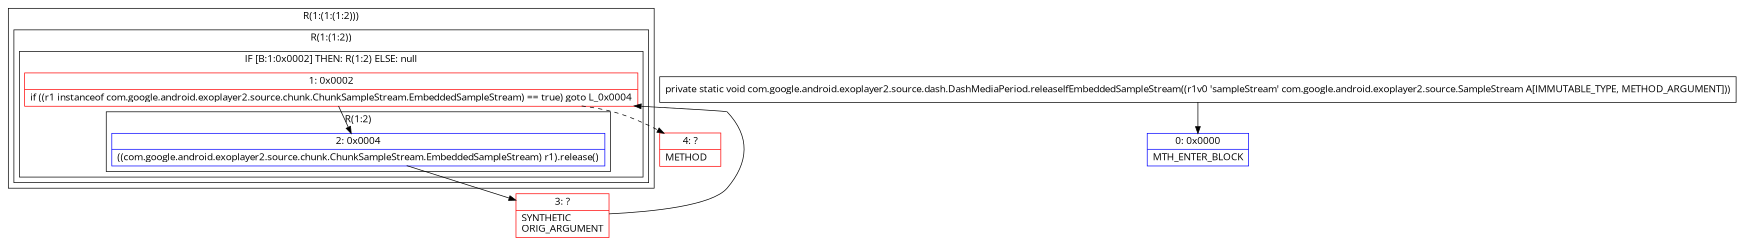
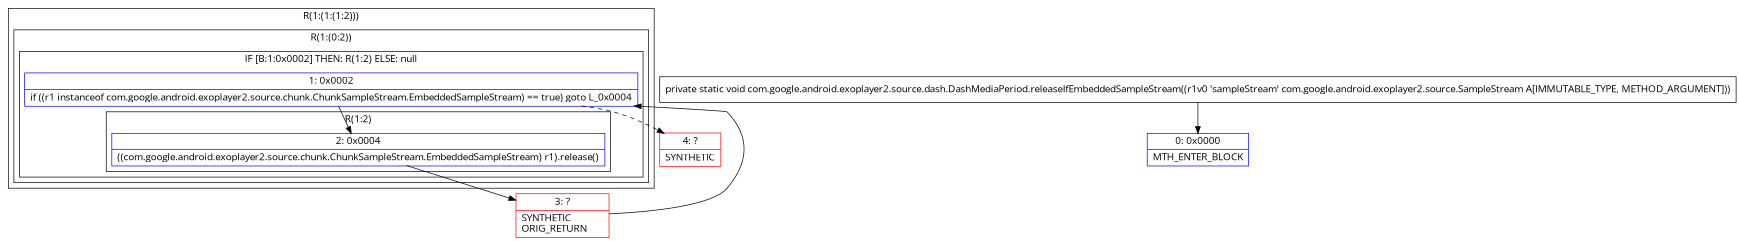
(331, 38) -> (331, 38)
(331, 90) -> (331, 90)
(686, 158) -> (690, 158)
(562, 229) -> (555, 229)
